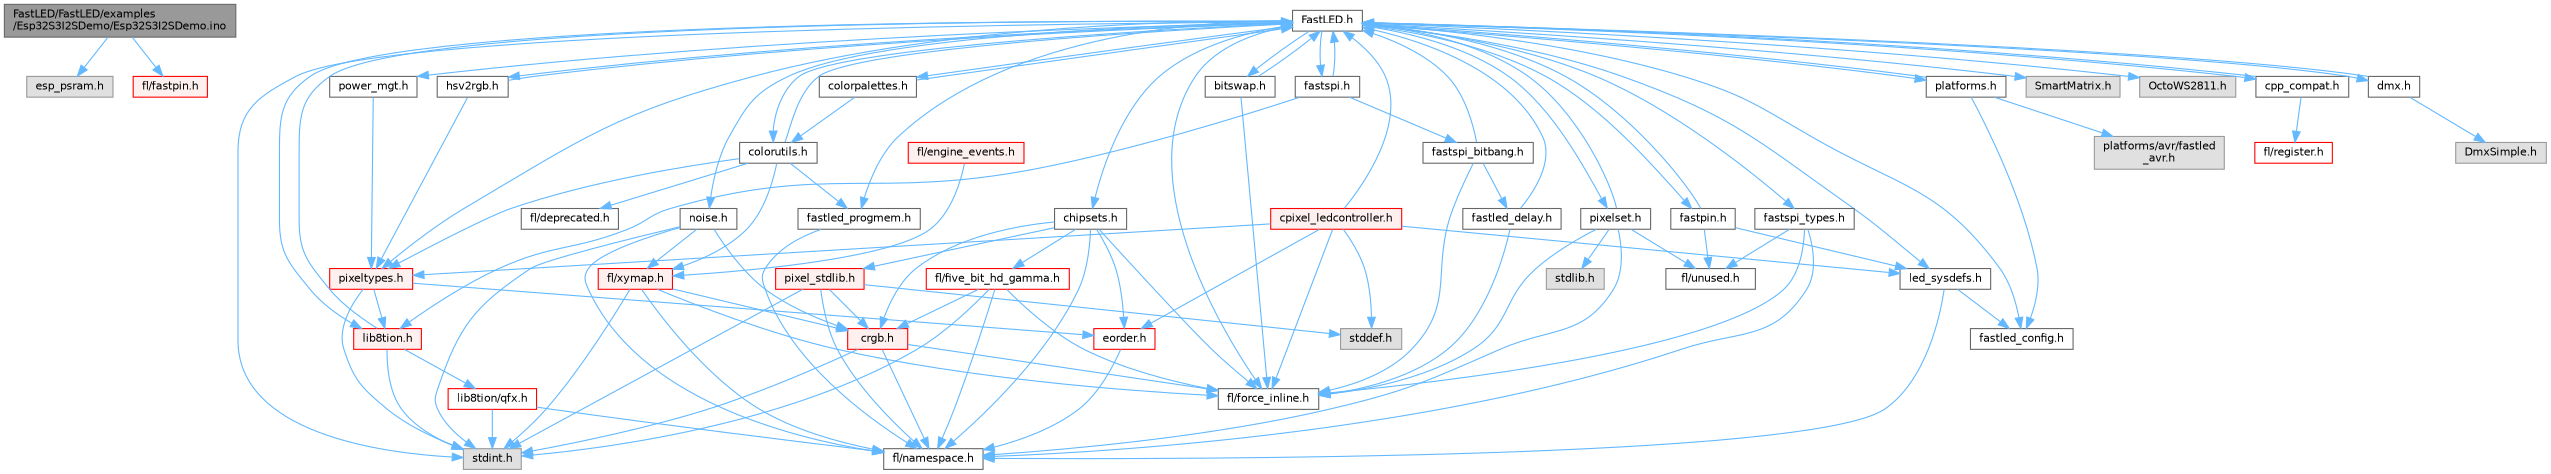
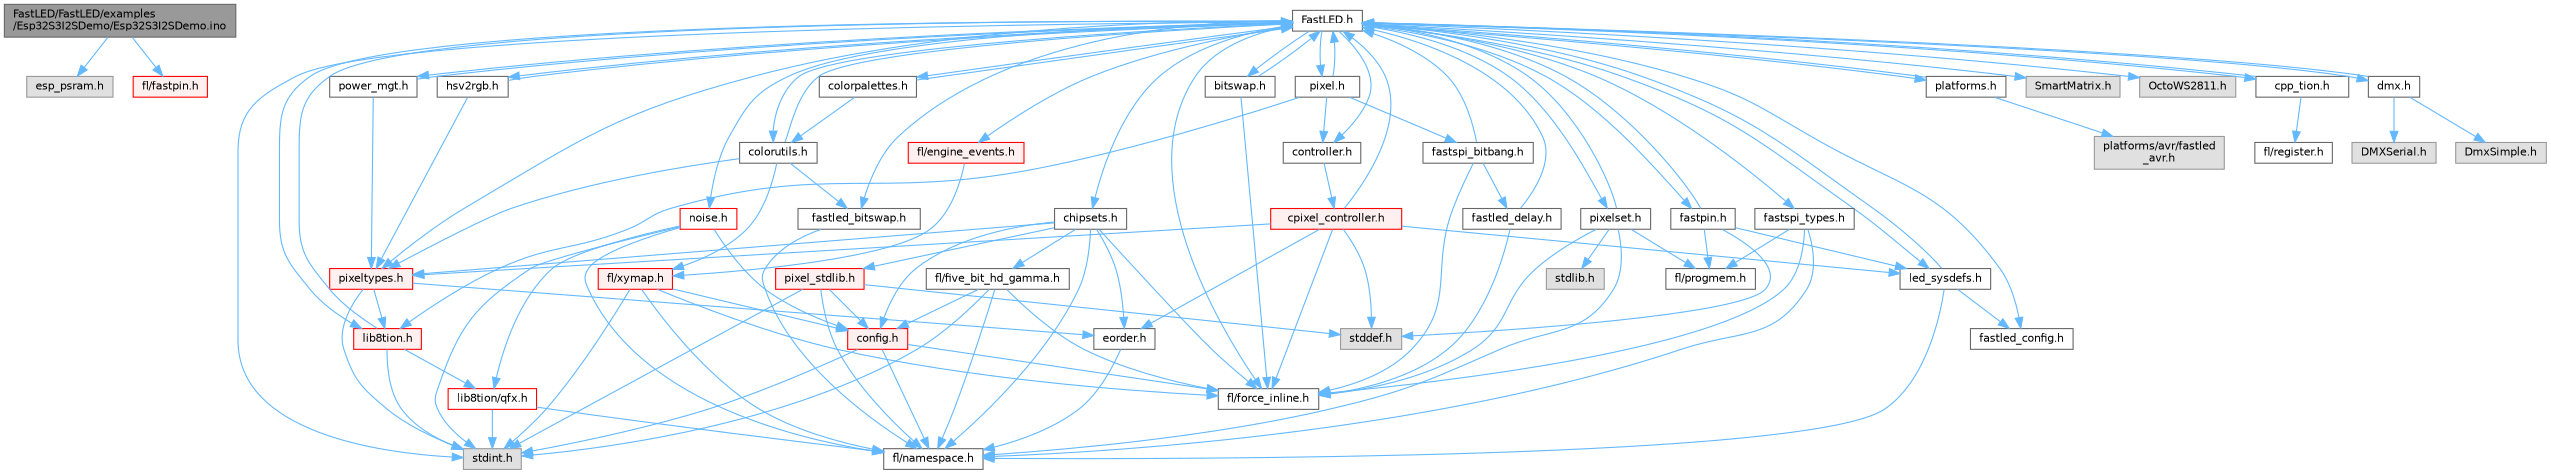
none -> (849, 42)
none -> (1133, 62)
(1327, 87) -> (1327, 87)
(2302, 87) -> (2302, 87)
none -> (1682, 91)
none -> (1322, 153)
(2294, 153) -> (2294, 153)
none -> (2394, 153)
(2019, 204) -> none
(570, 219) -> none
(708, 219) -> (708, 219)
(859, 219) -> (859, 219)
(1336, 219) -> (1336, 219)
(676, 245) -> (547, 274)
none -> (739, 248)
(998, 279) -> (998, 279)
(1711, 279) -> (1711, 279)
none -> (1633, 318)
(878, 339) -> (878, 339)
(1124, 339) -> (1124, 339)
